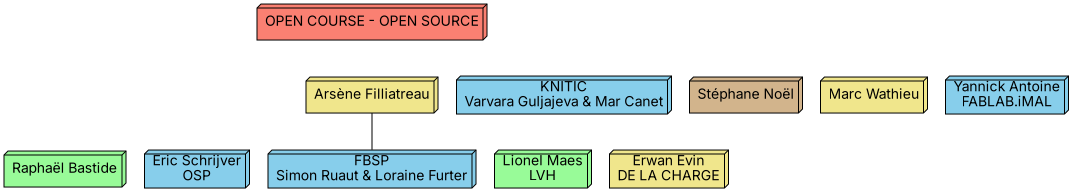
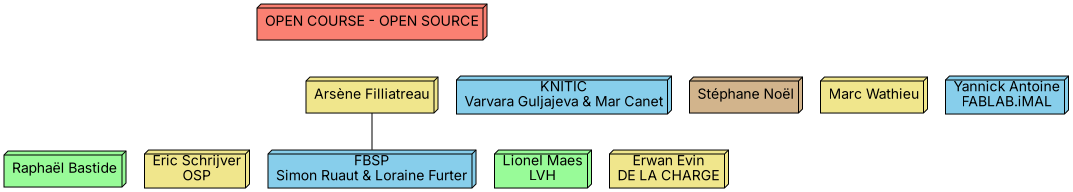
(197, 169) -> (197, 169)
